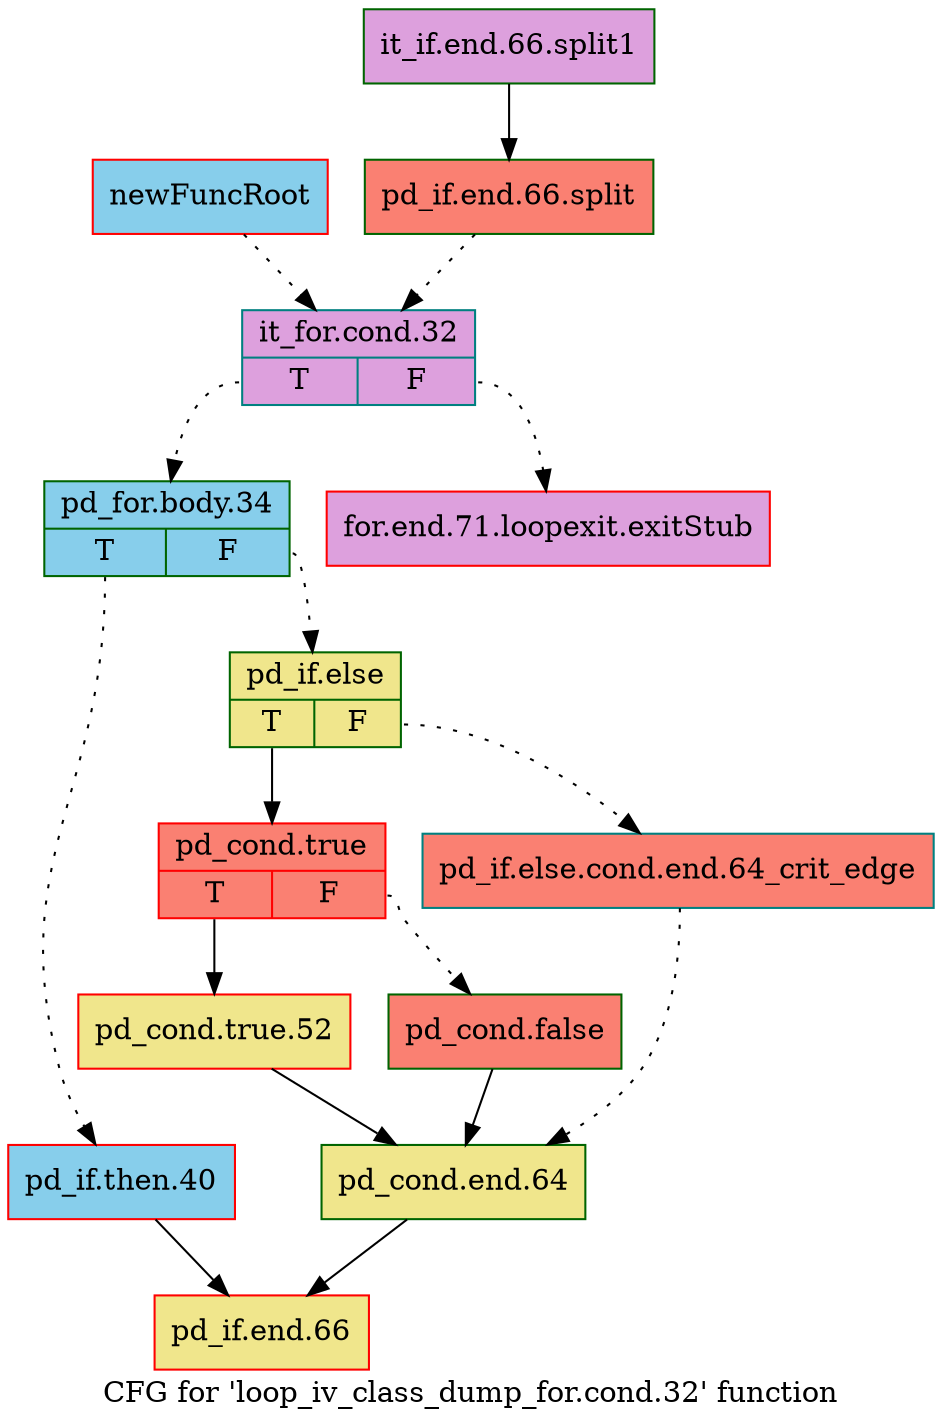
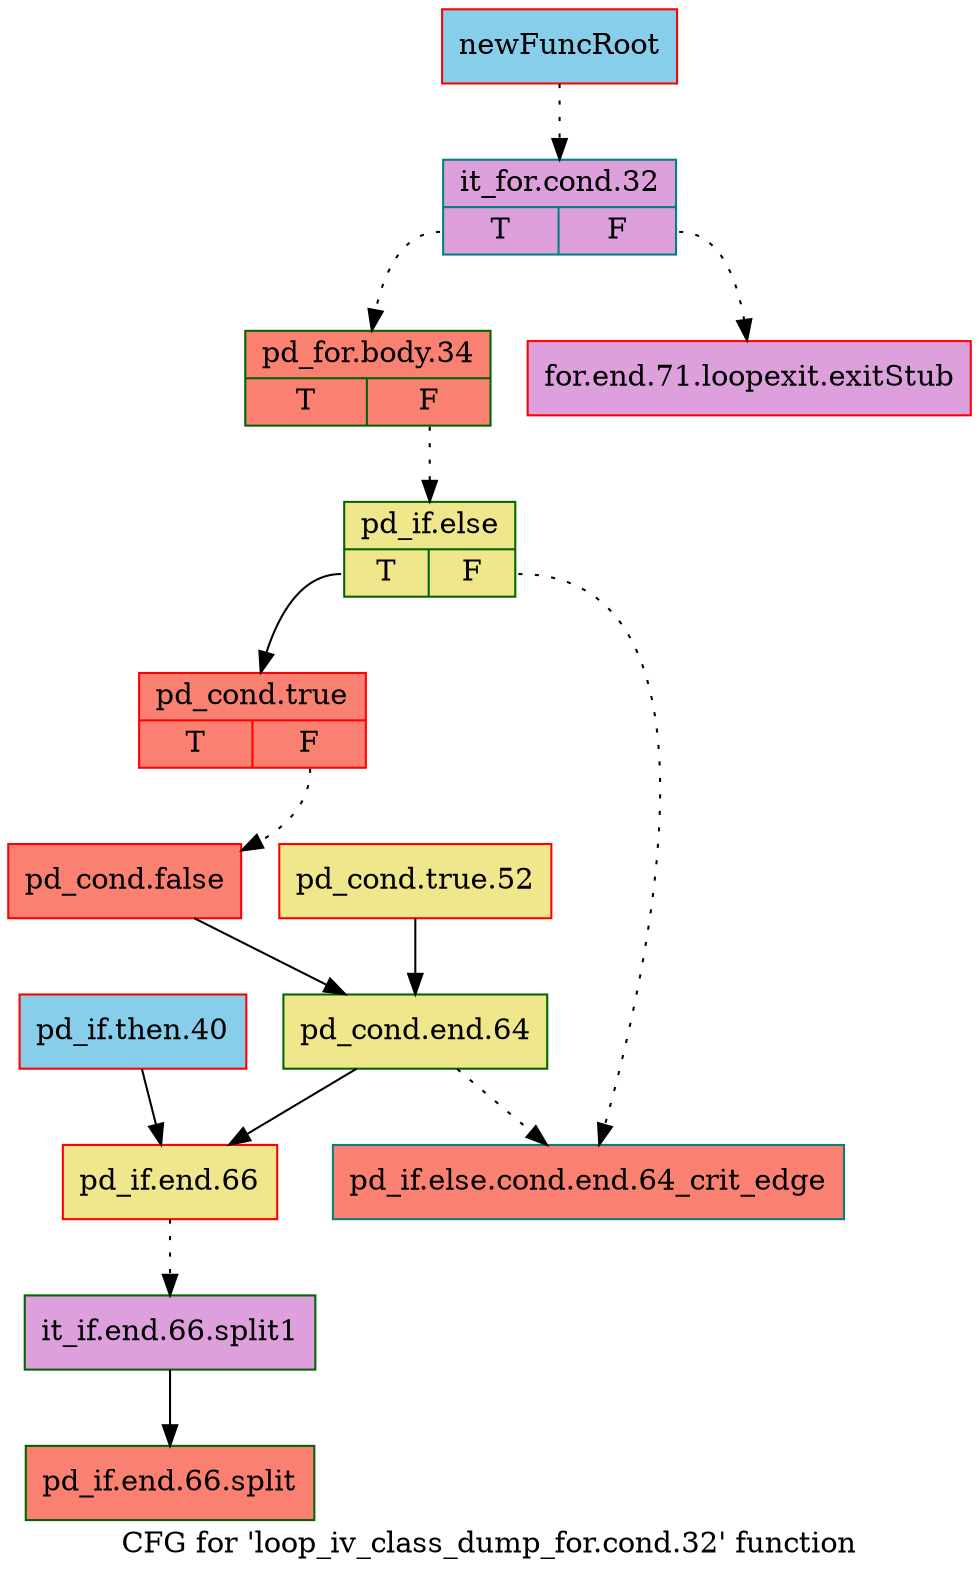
(446, 265) -> none
(167, 529) -> (368, 378)
(55, 853) -> none
(214, 946) -> none
(505, 1032) -> (125, 881)
(657, 1039) -> (494, 1100)
none -> (170, 1247)
